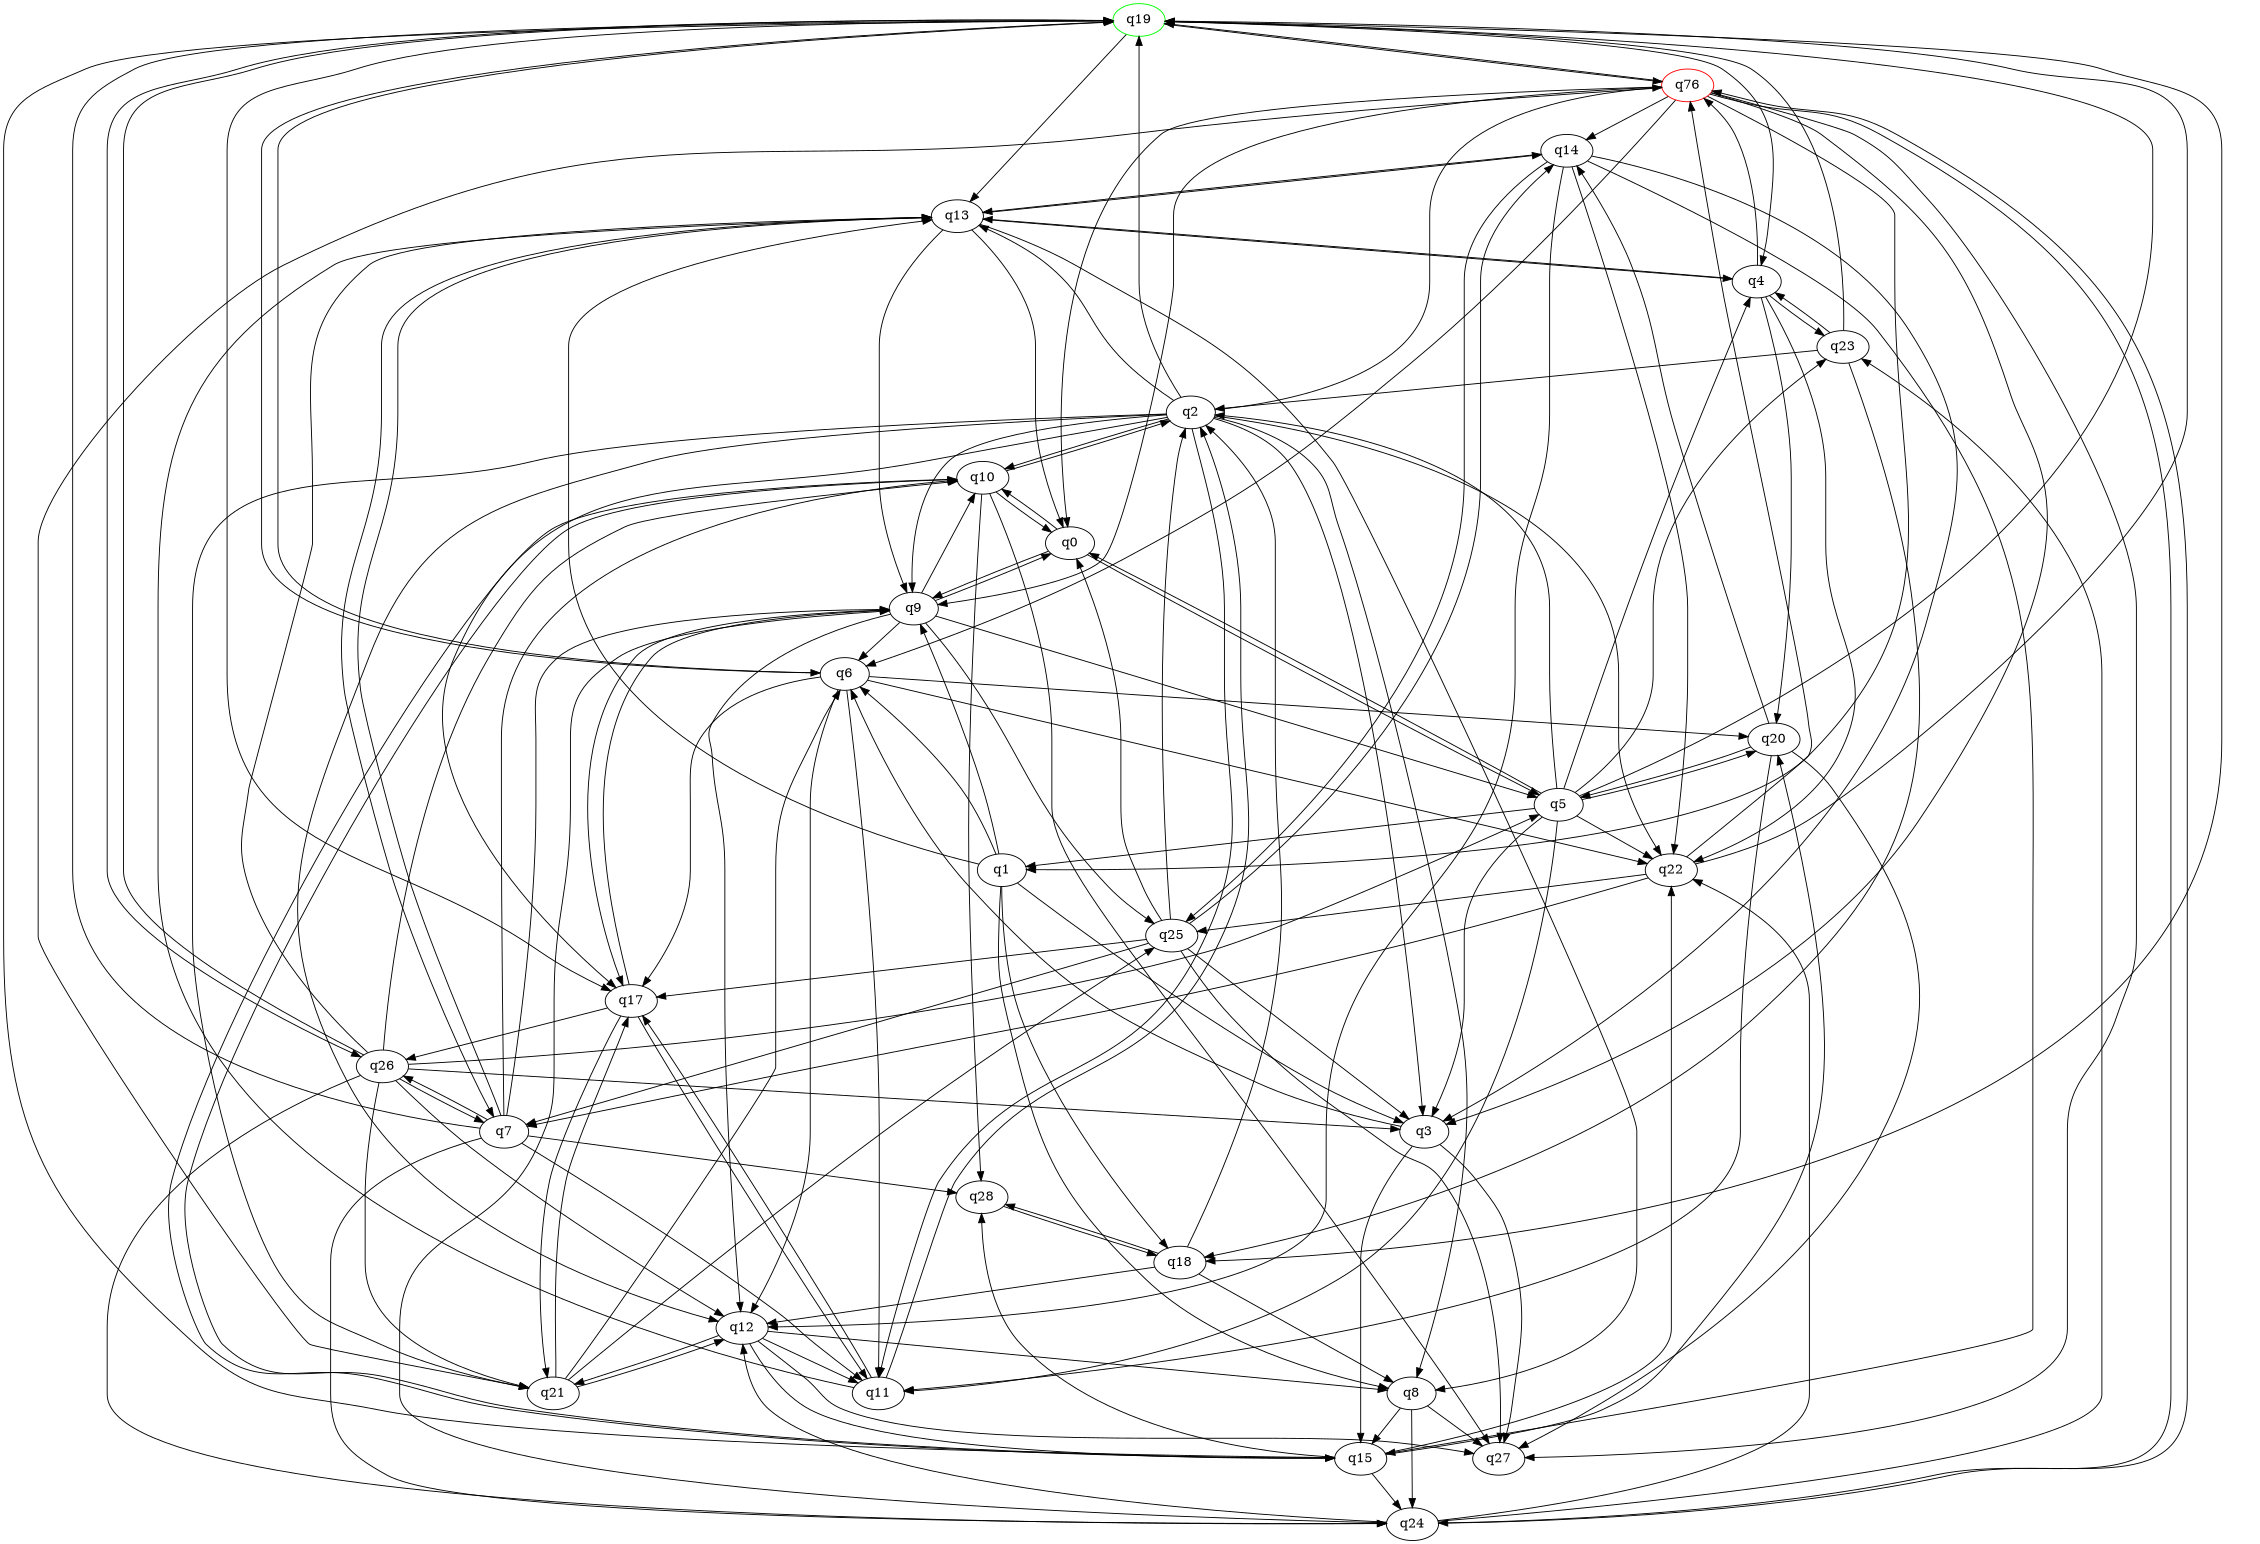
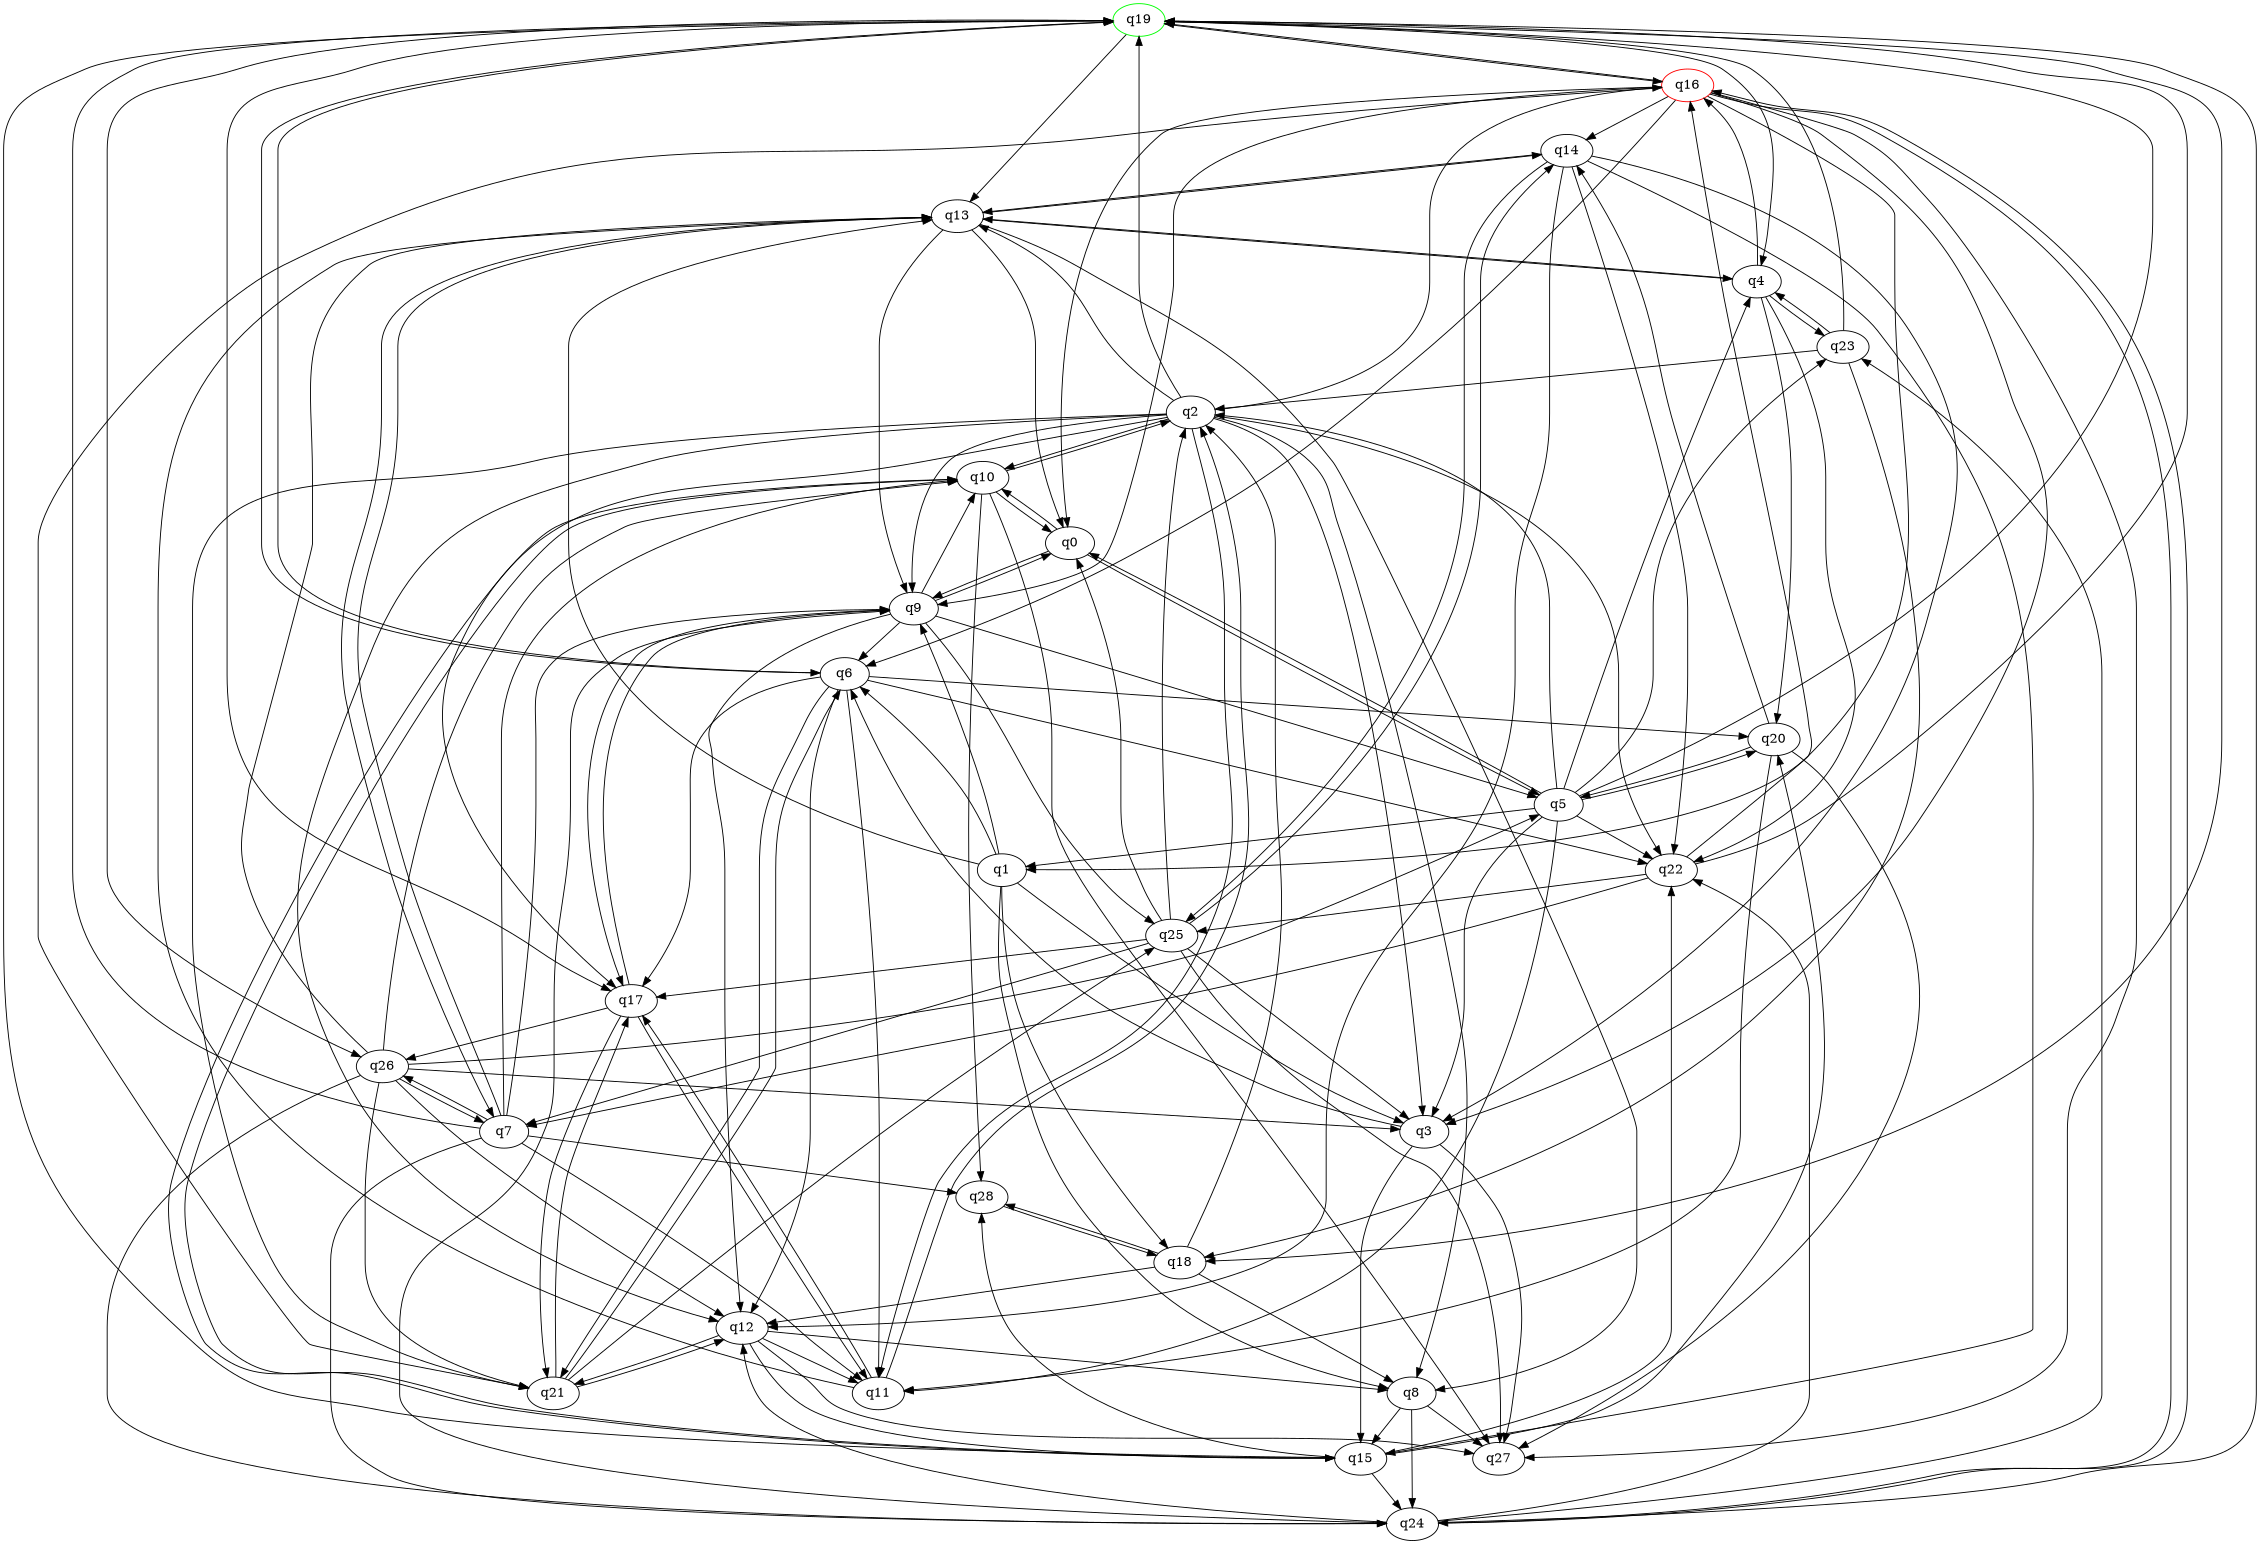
(1688, 85) -> (1688, 85)
(124, 154) -> (2256, 640)
none -> (759, 1048)
